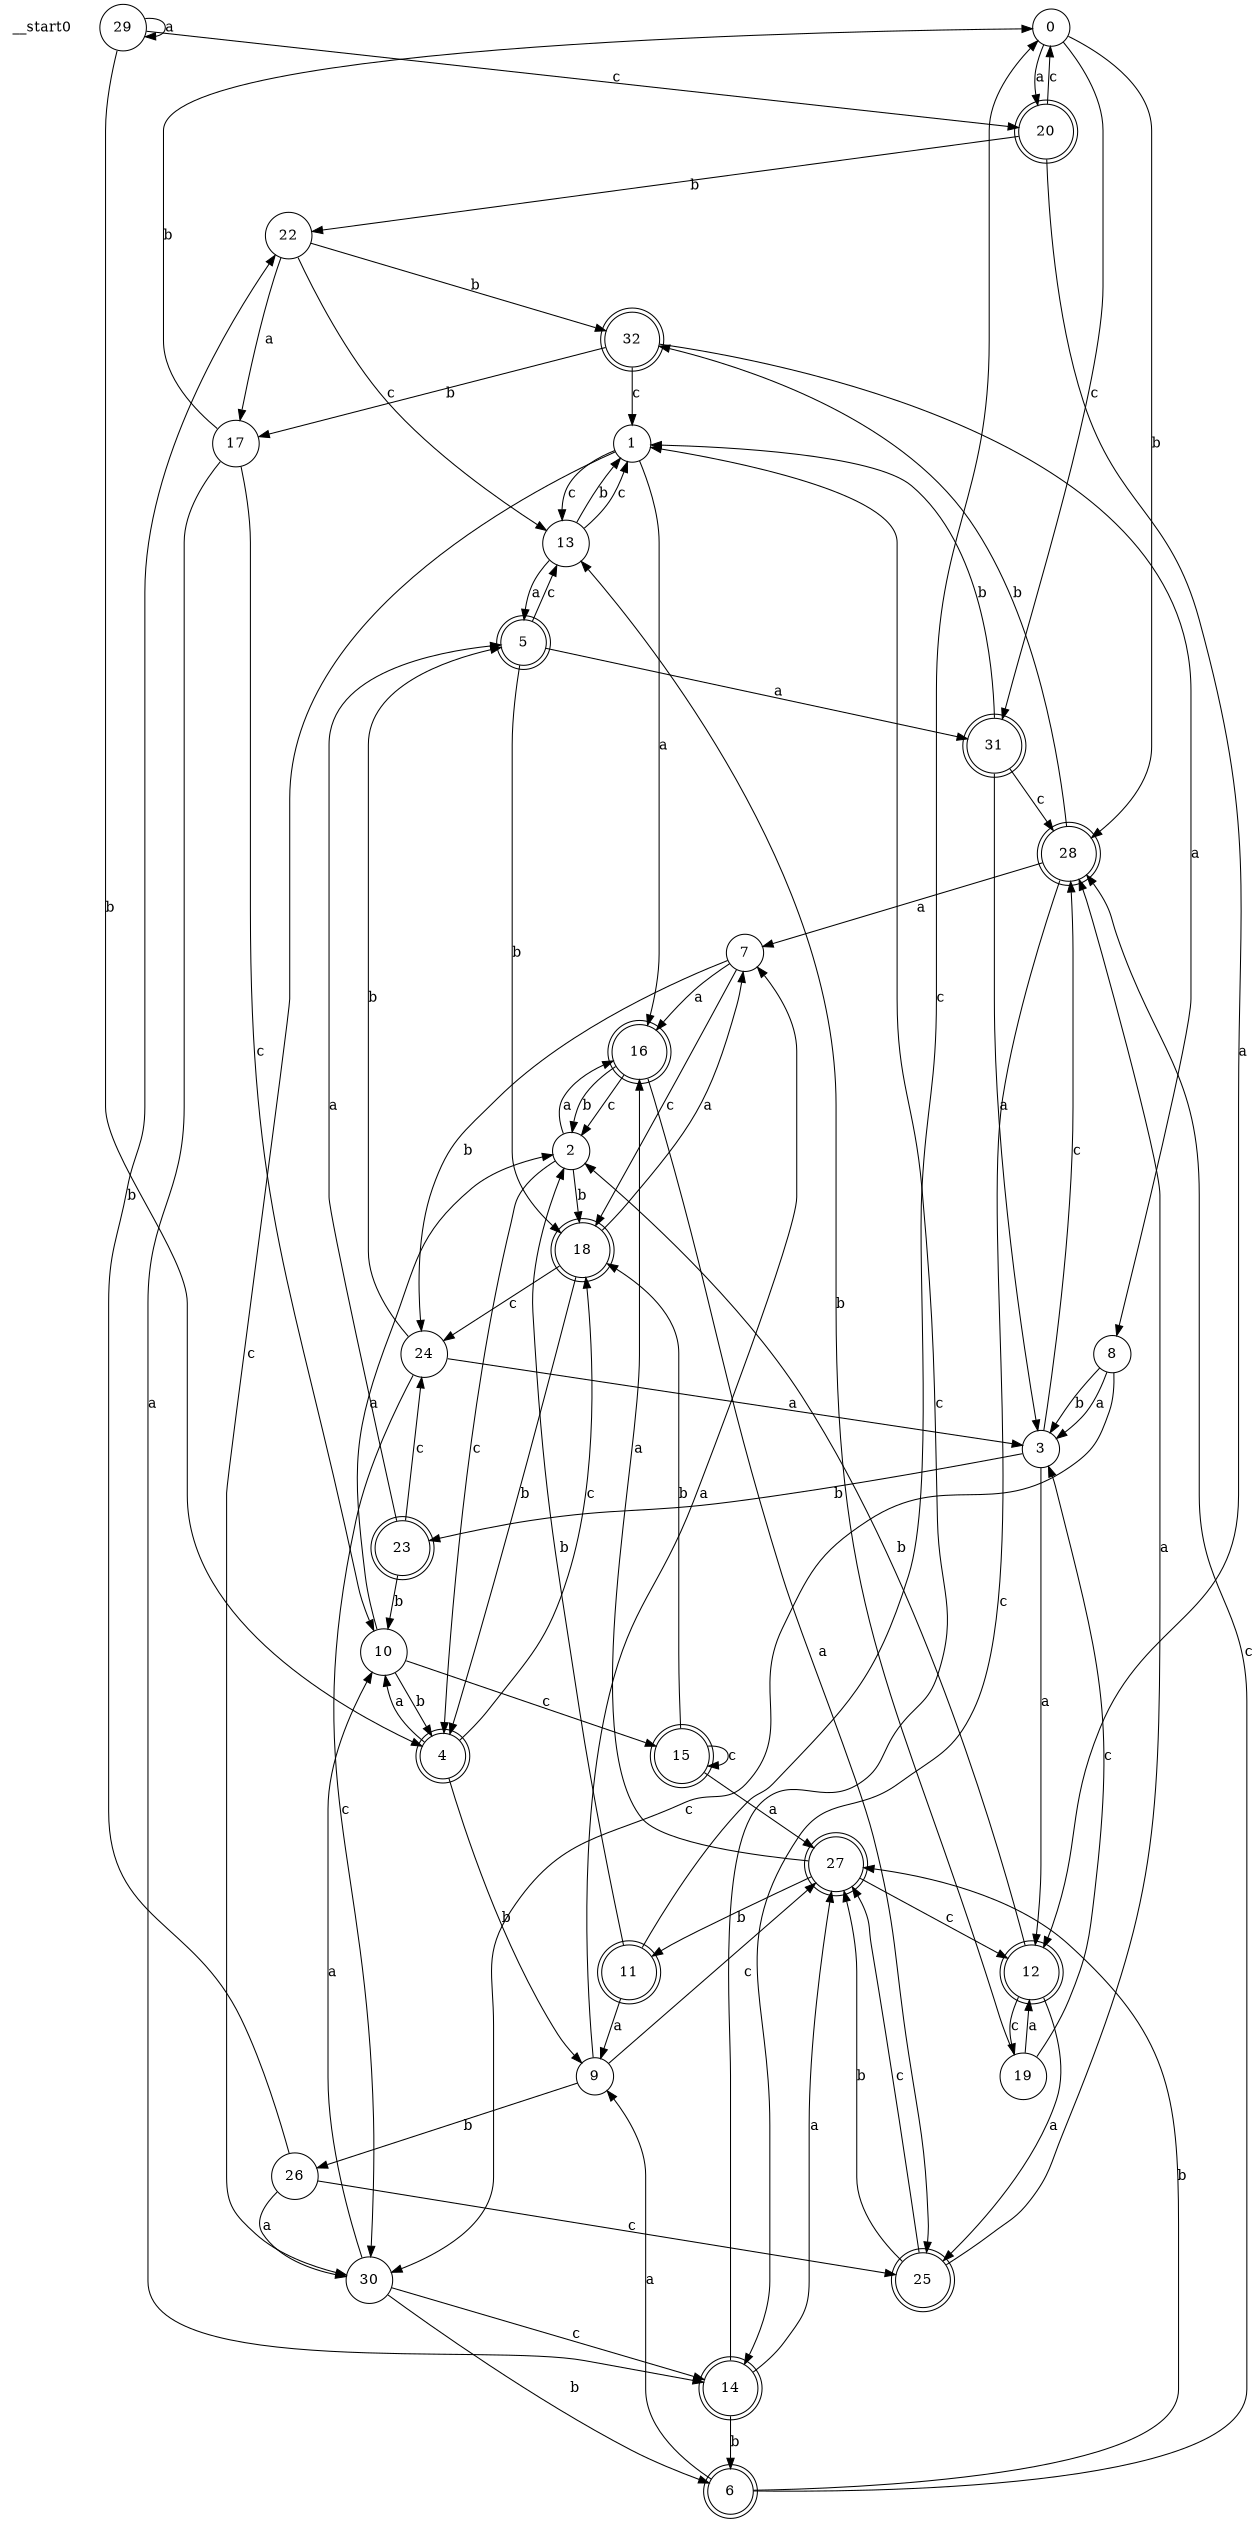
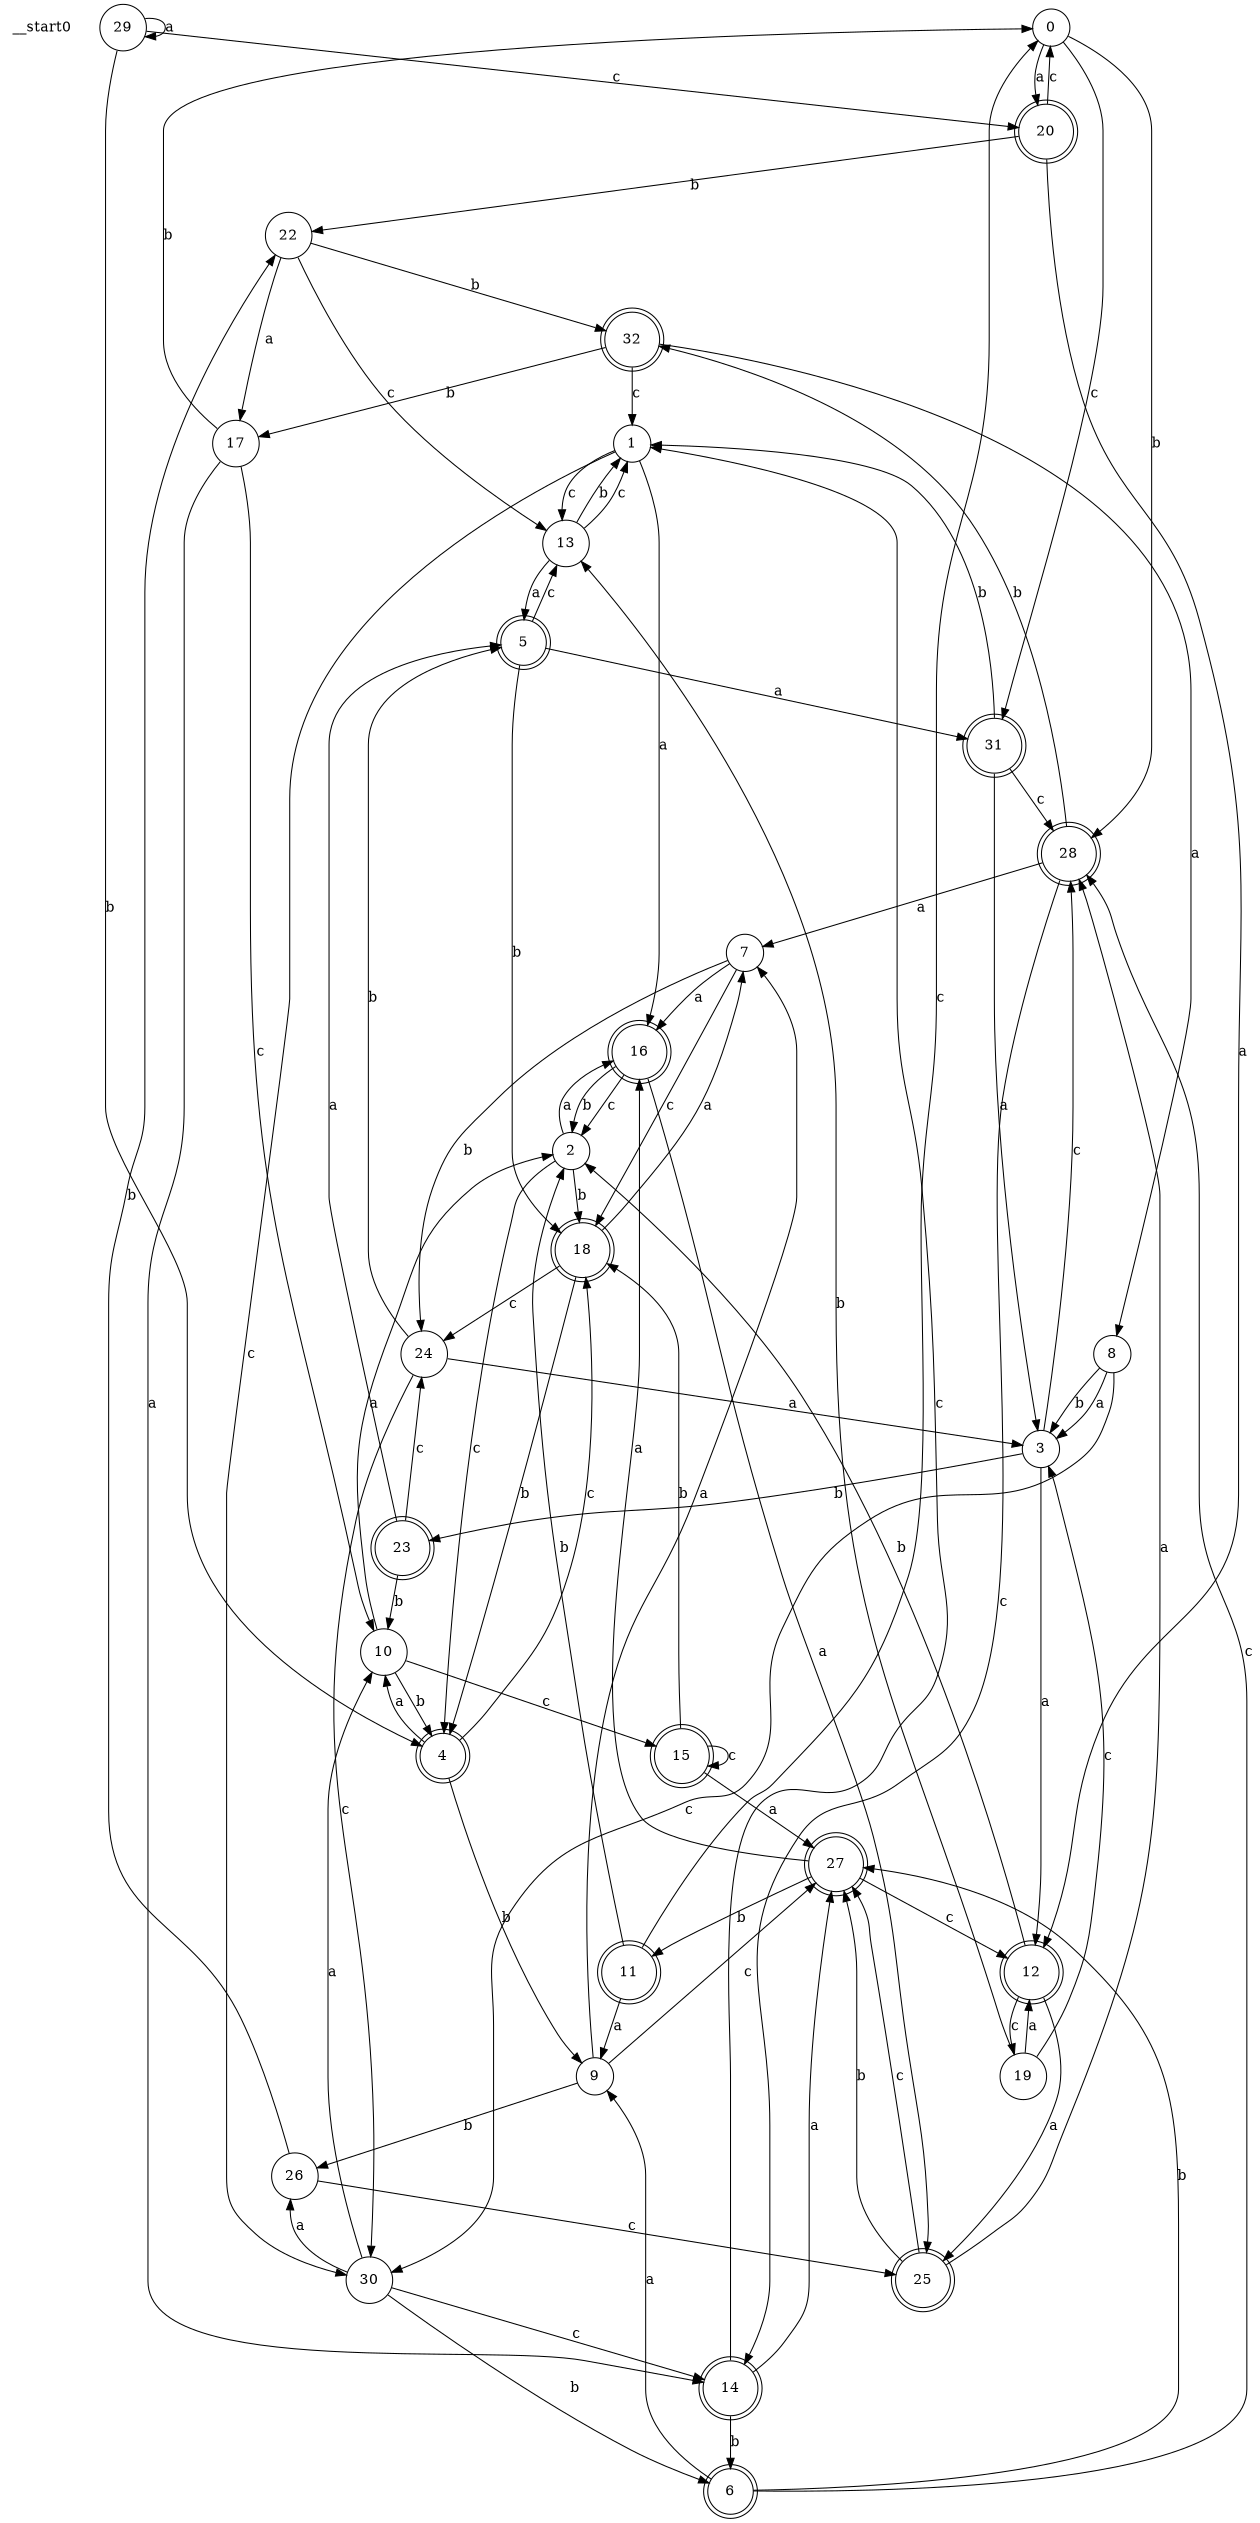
(261, 2230) -> (309, 2249)
